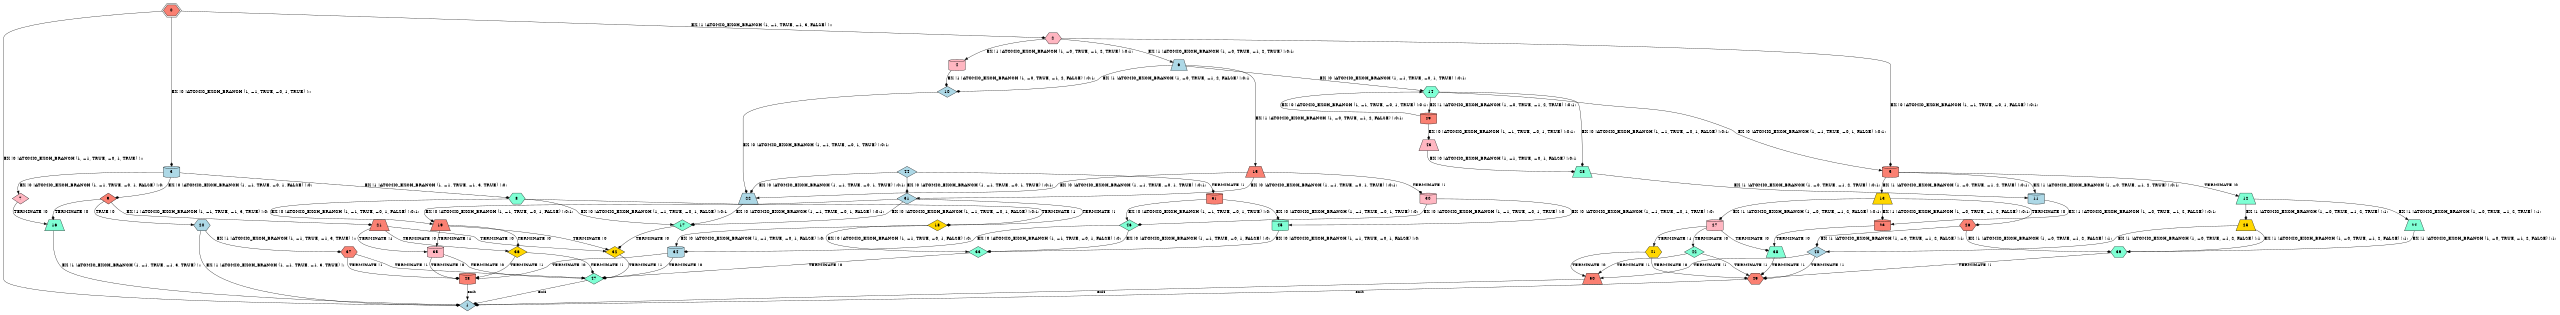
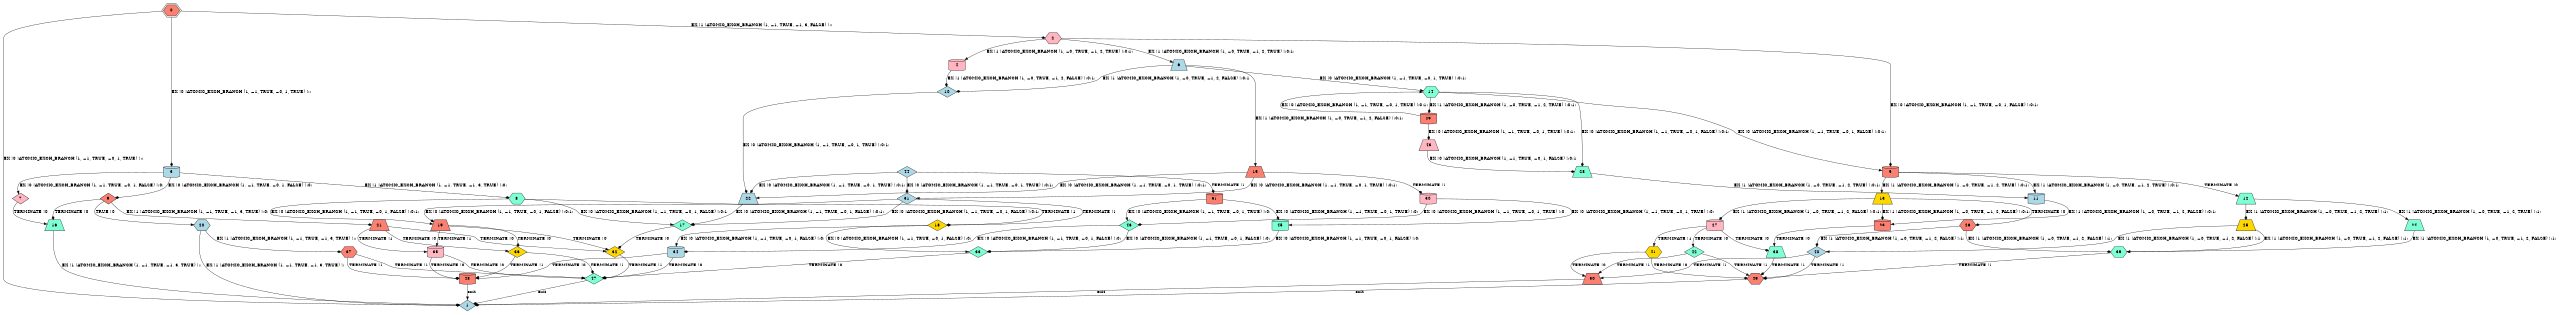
(1430, 104) -> (1430, 103)
